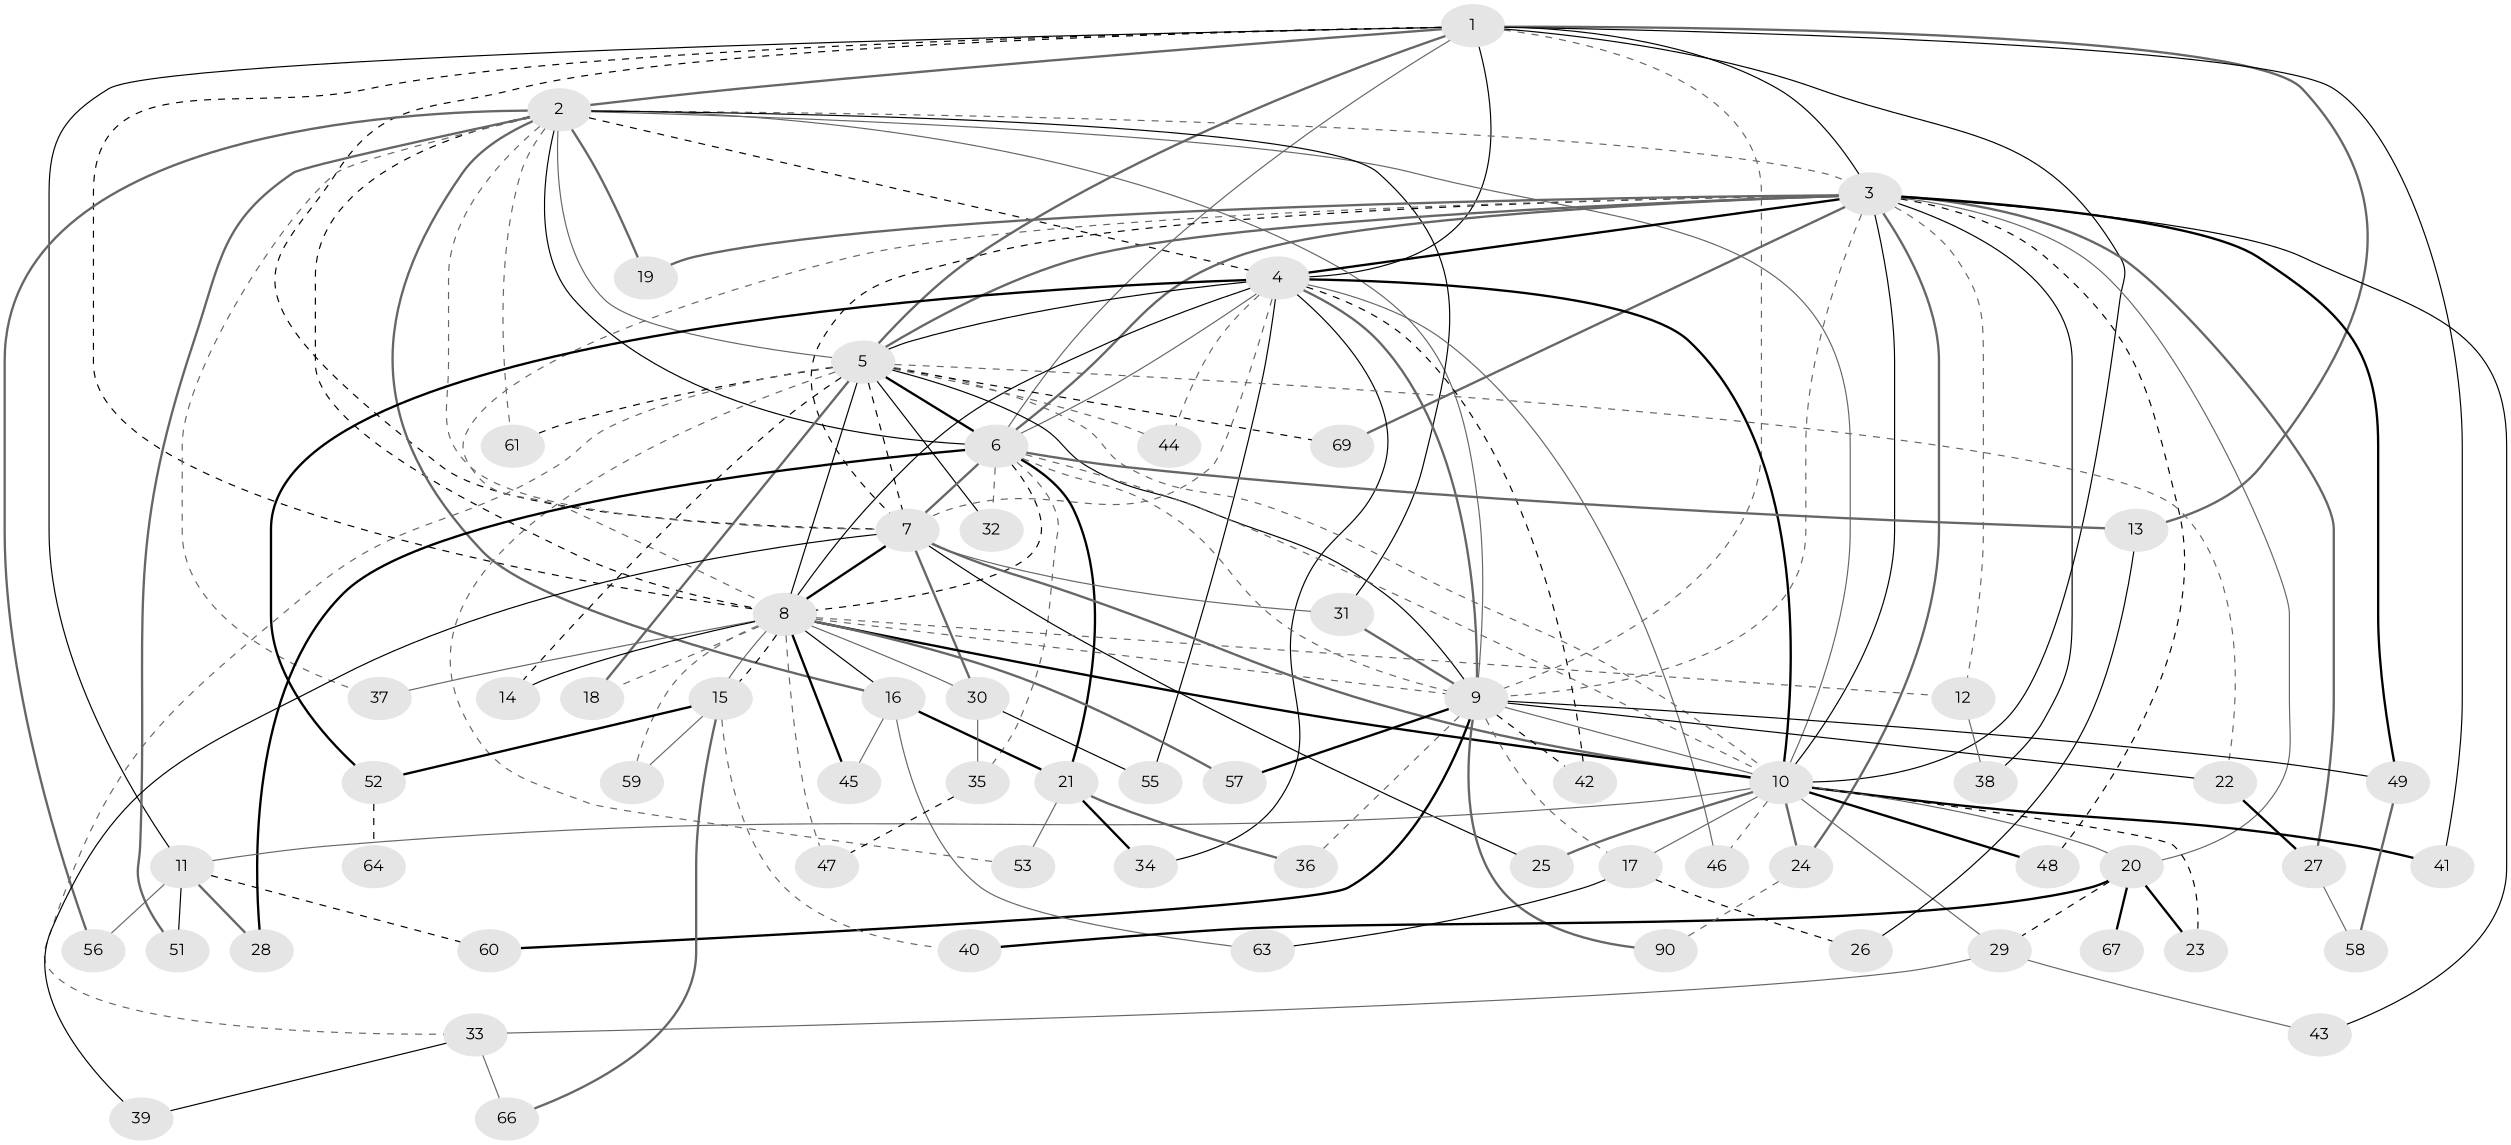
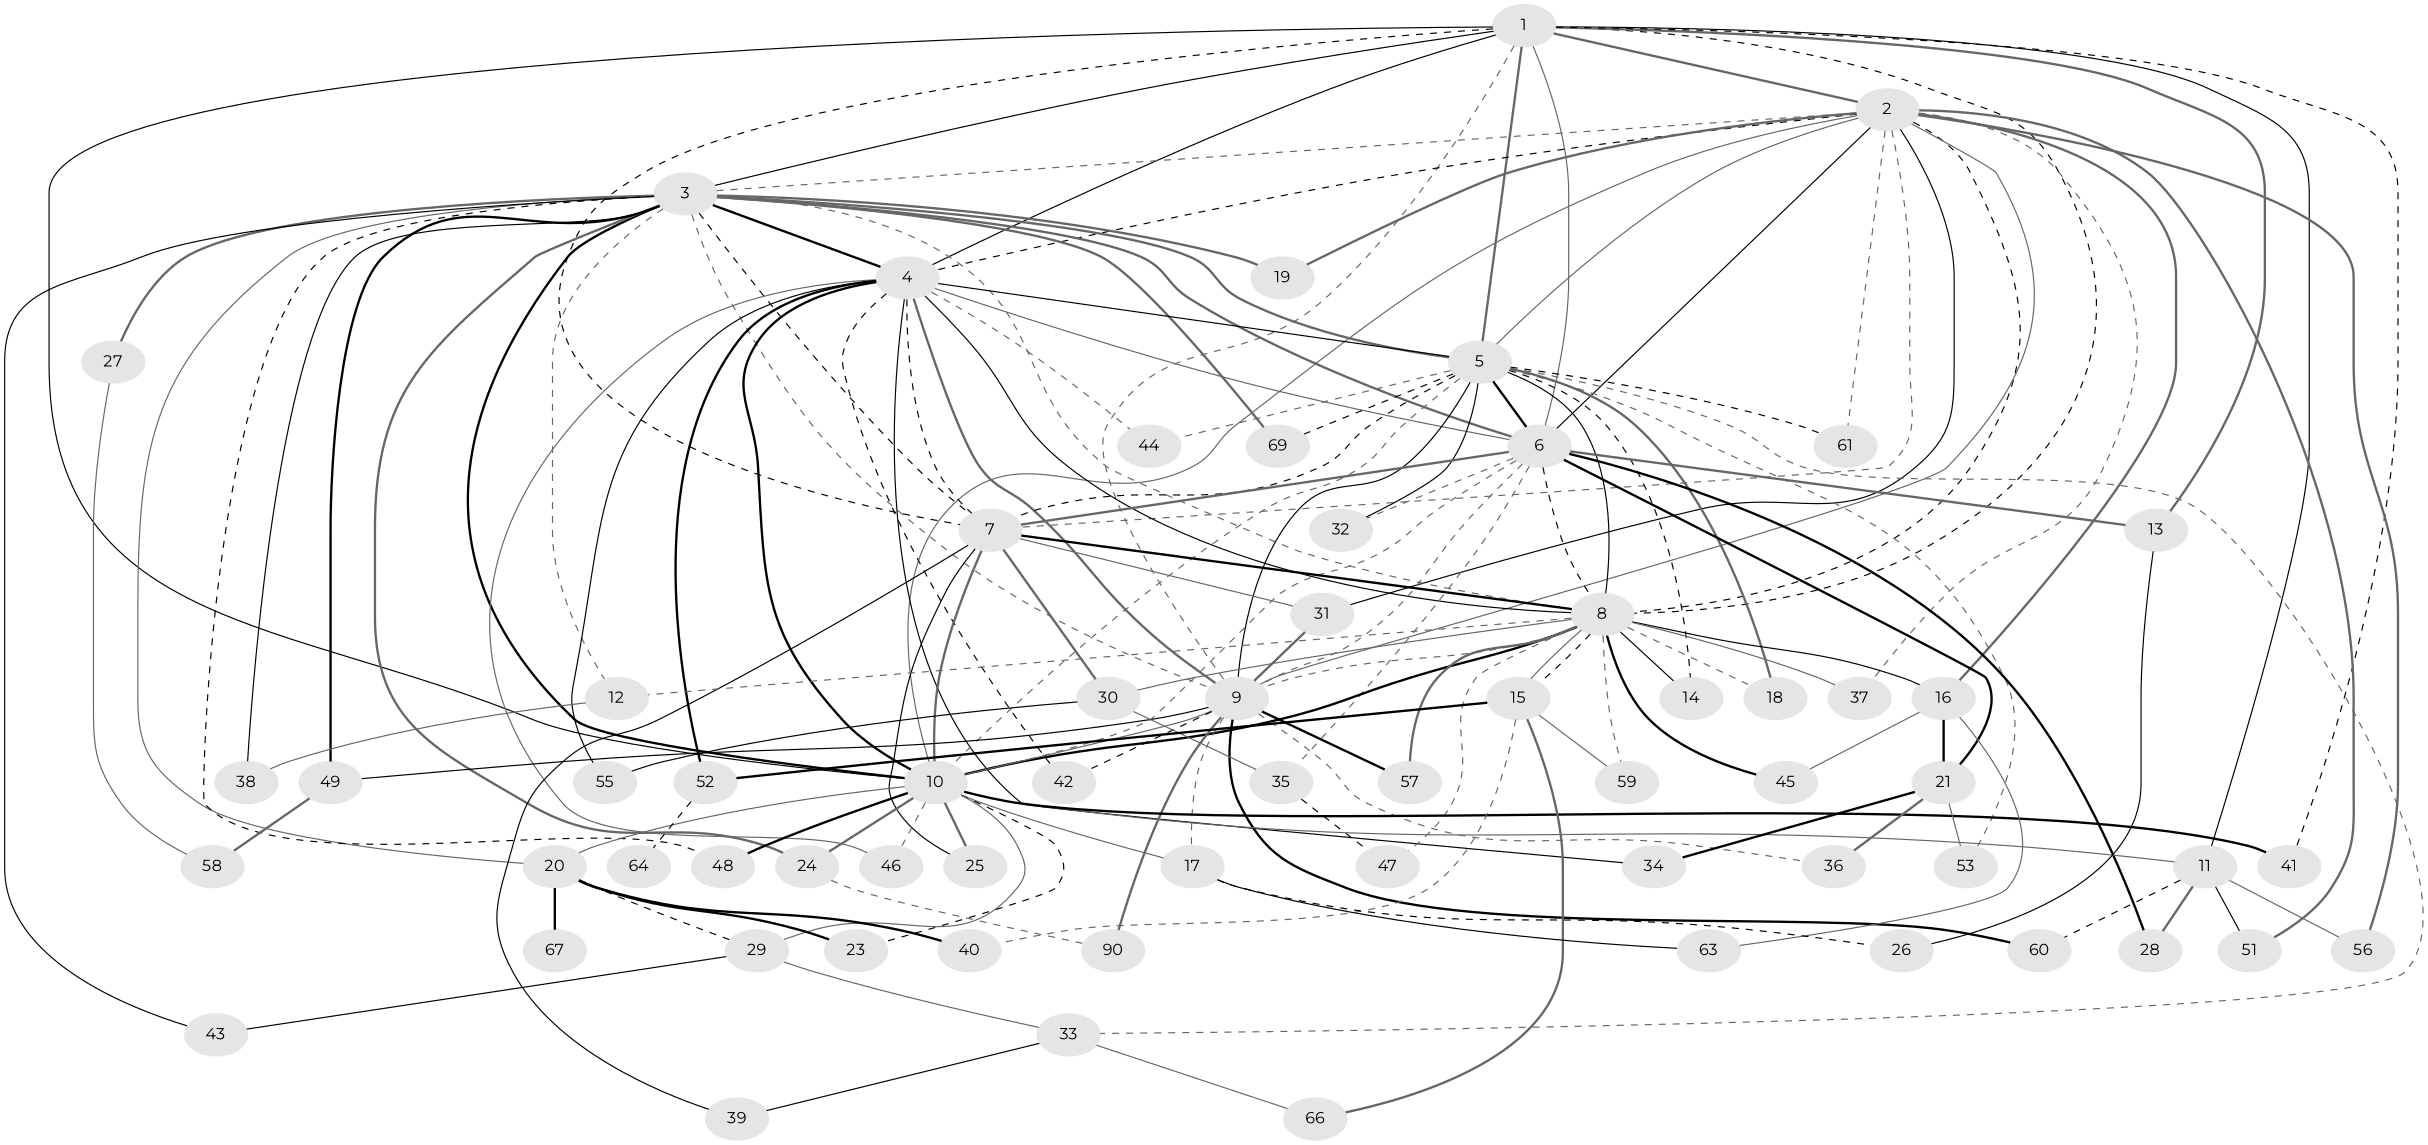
(2313, 82) -> (2330, 111)
(1895, 501) -> (483, 581)
(1129, 503) -> (918, 414)
(2225, 783) -> none
(2159, 995) -> (486, 993)
